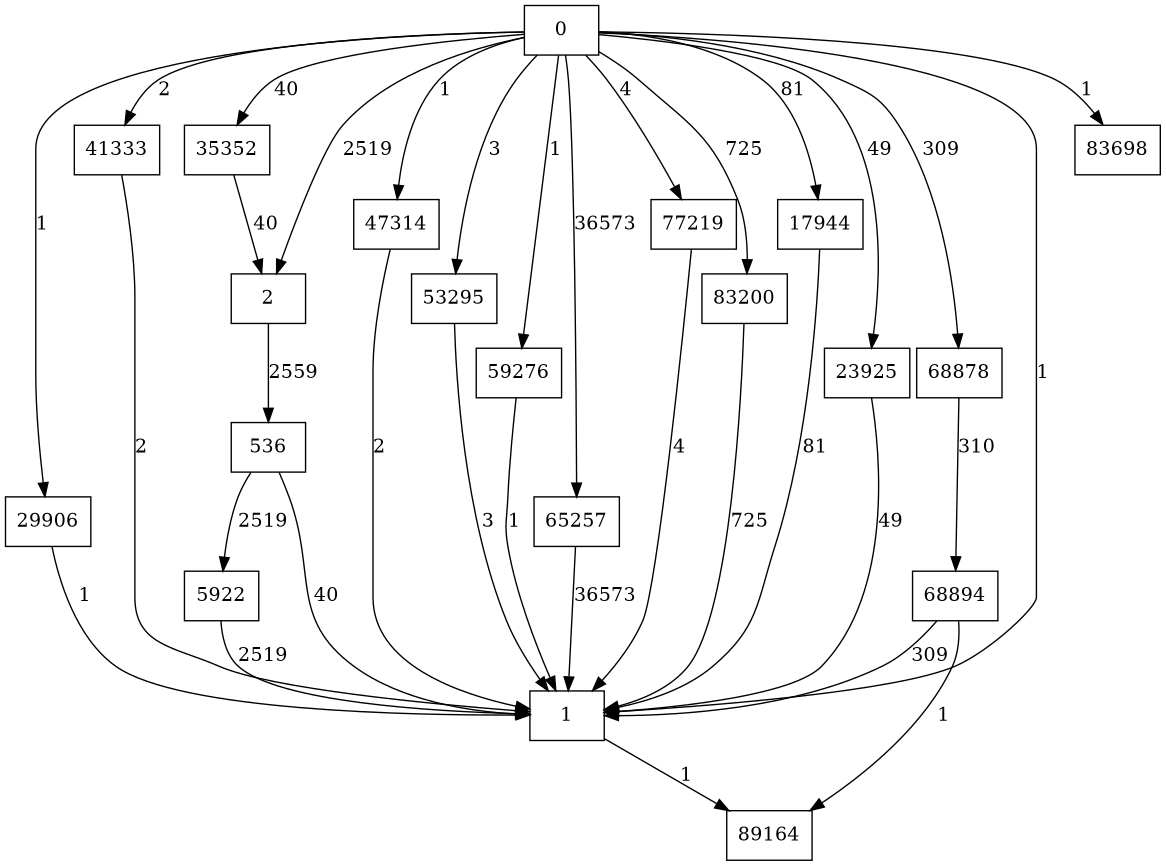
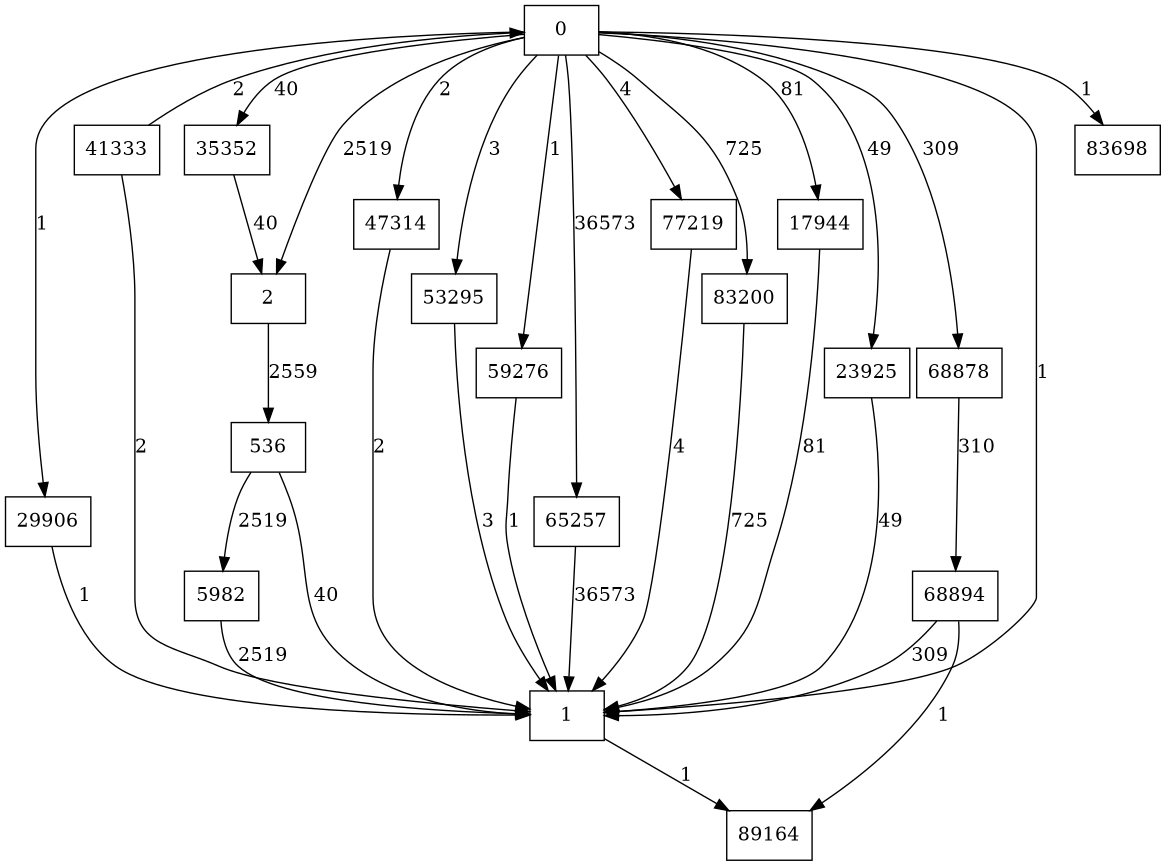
(317, 43) -> (286, 64)
(446, 90) -> (446, 90)
(222, 596) -> (222, 596)
